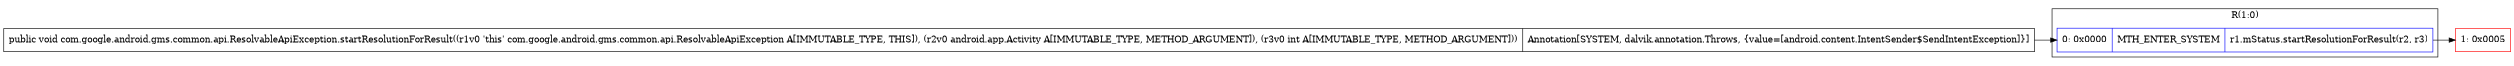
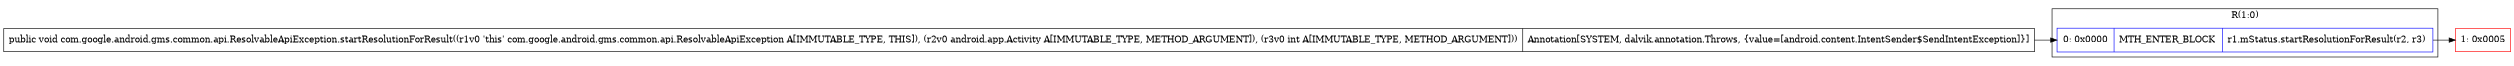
(2169, 40) -> (2167, 40)
